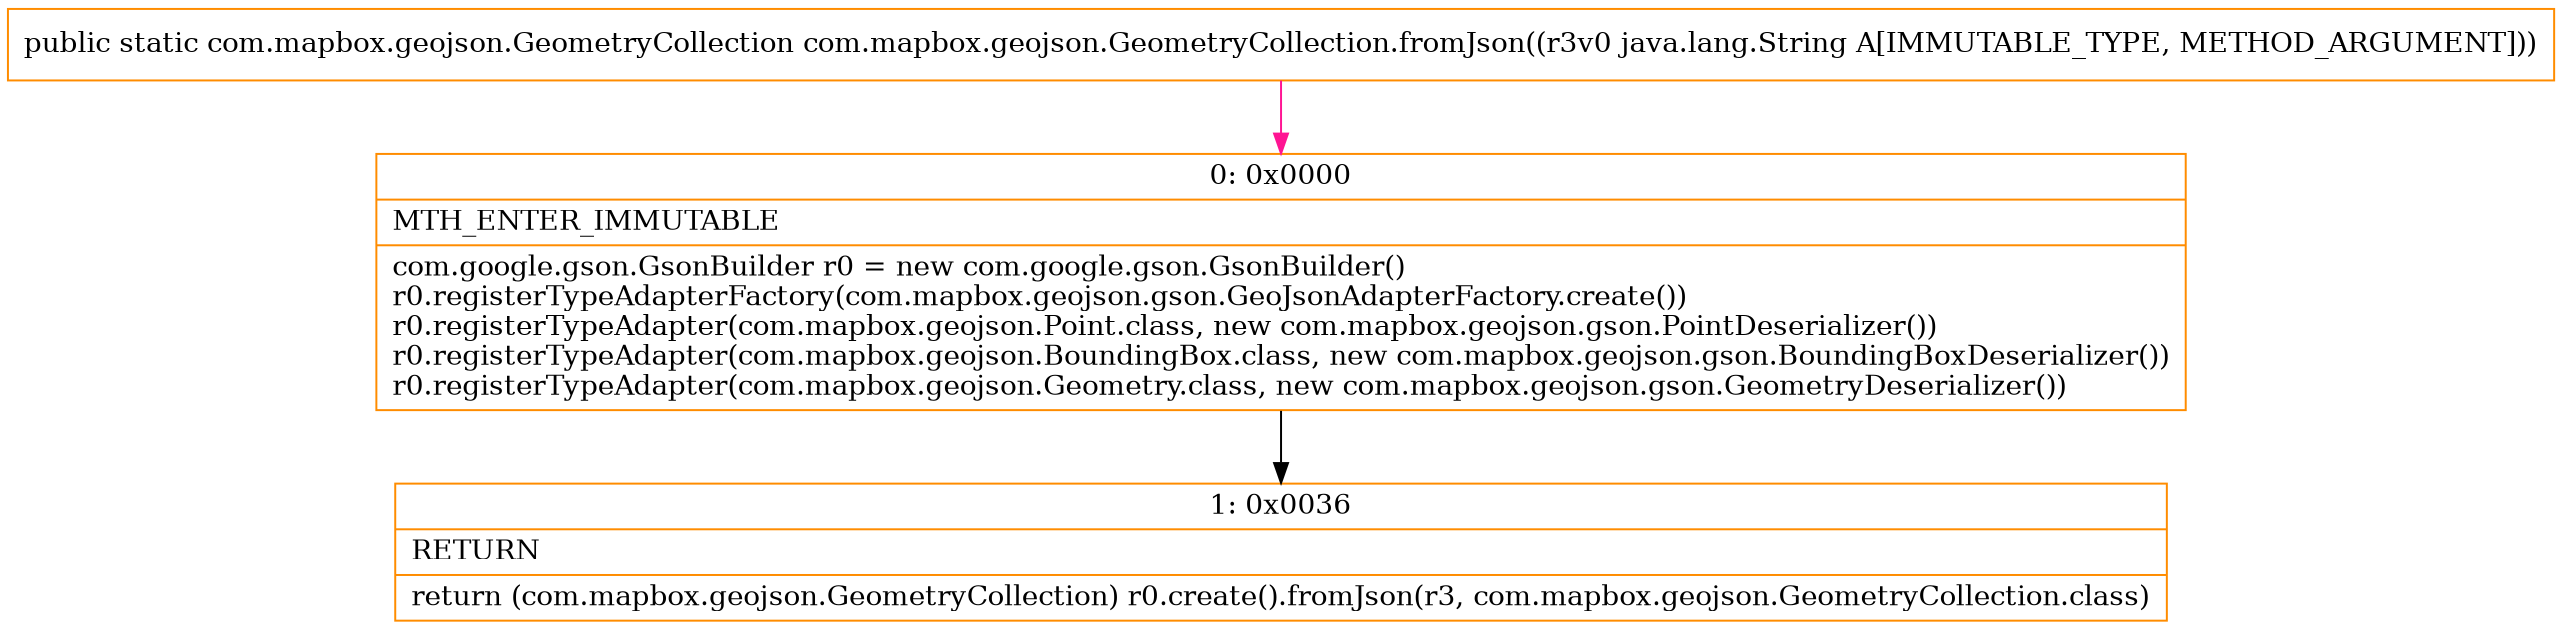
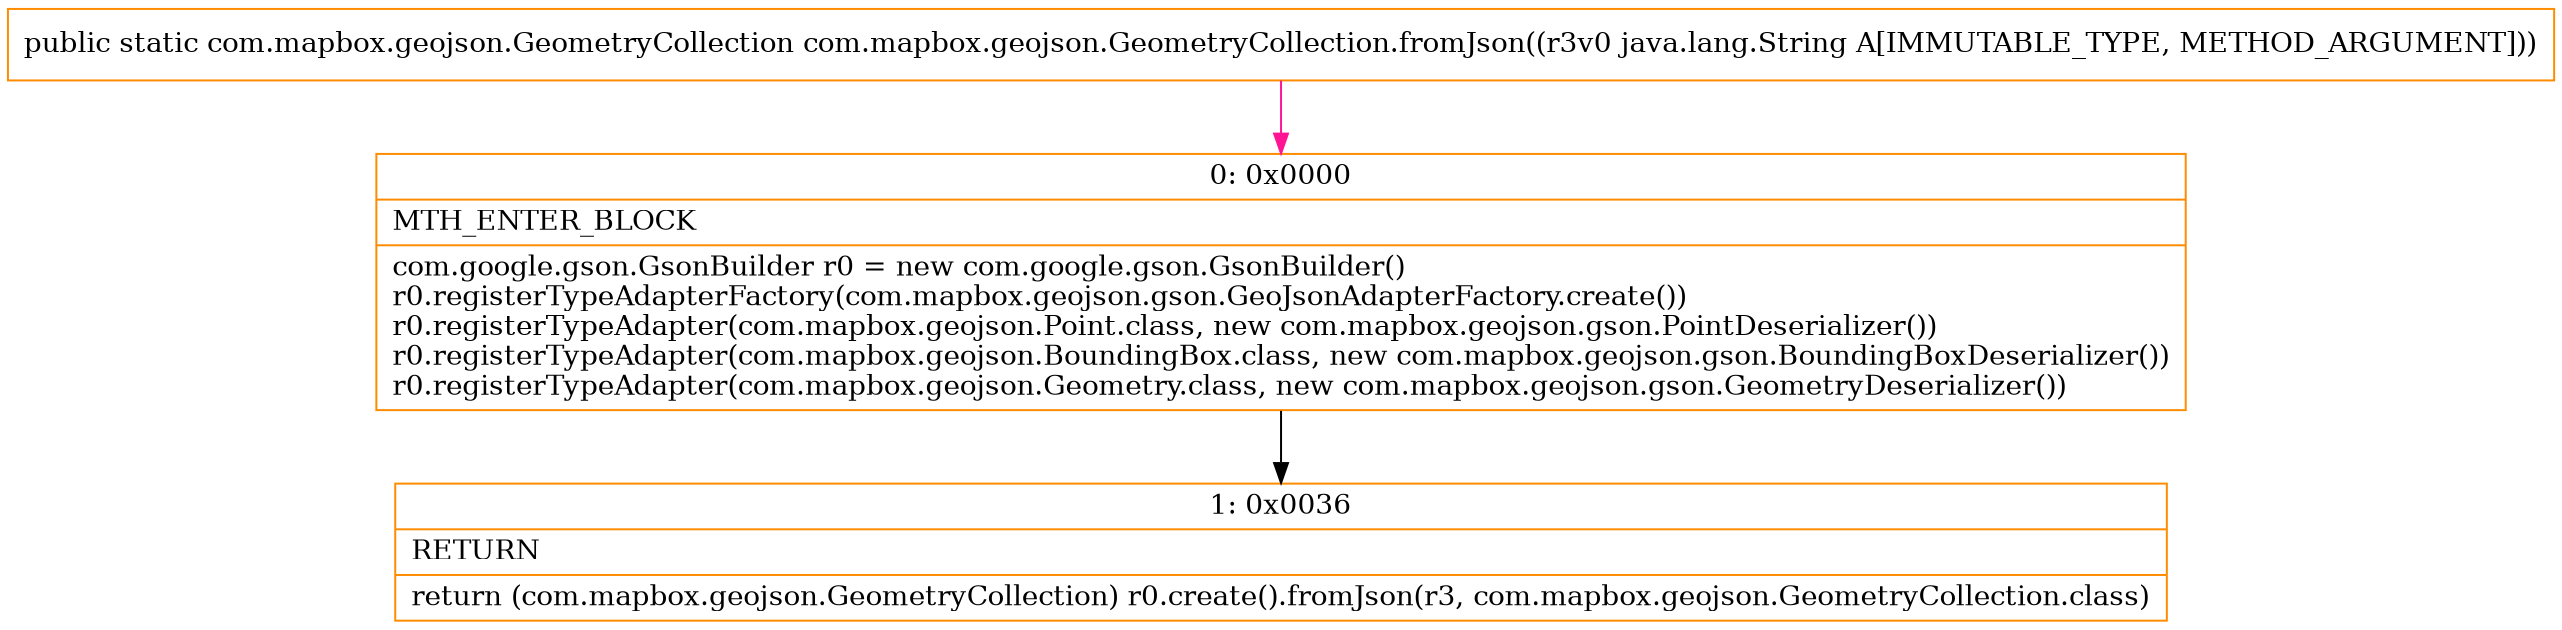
(587, 221) -> (545, 221)
